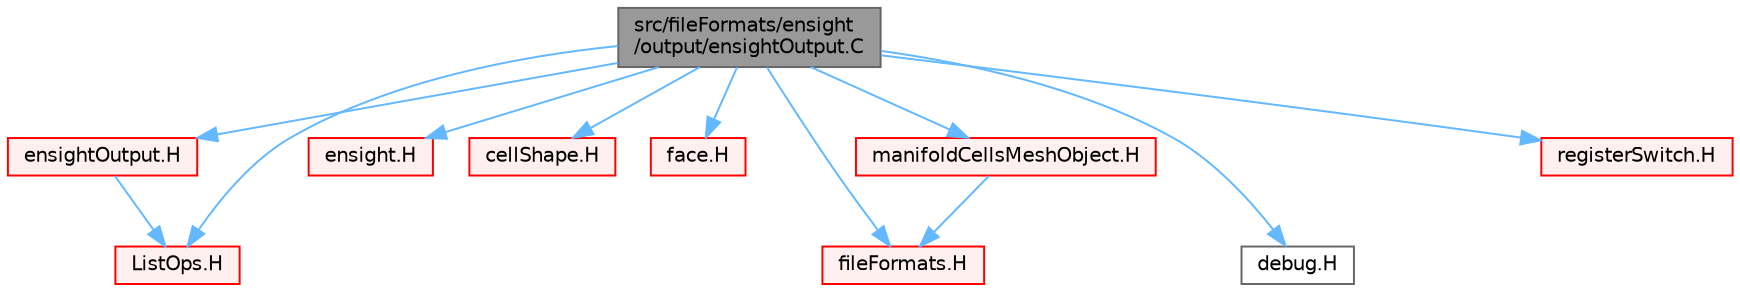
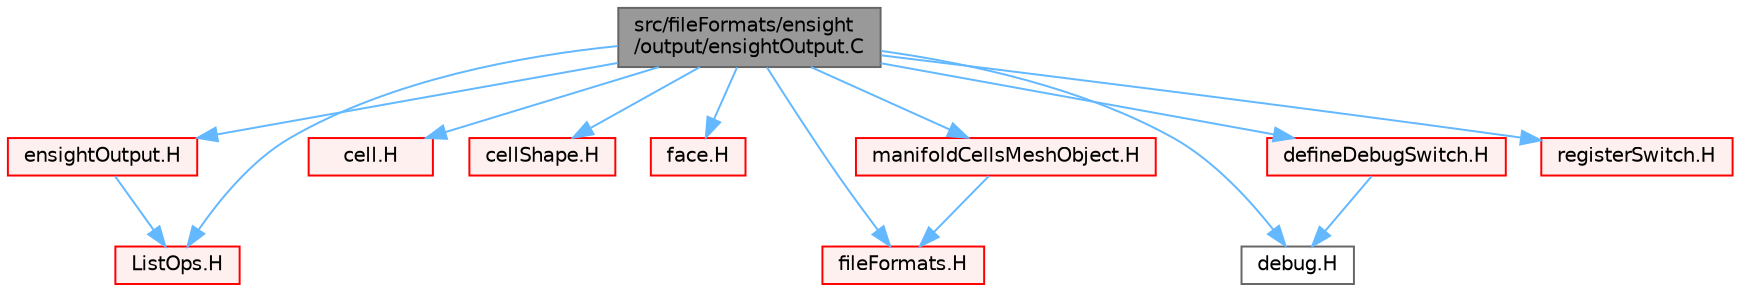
(371, 157) -> (371, 157)
none -> (1386, 157)
